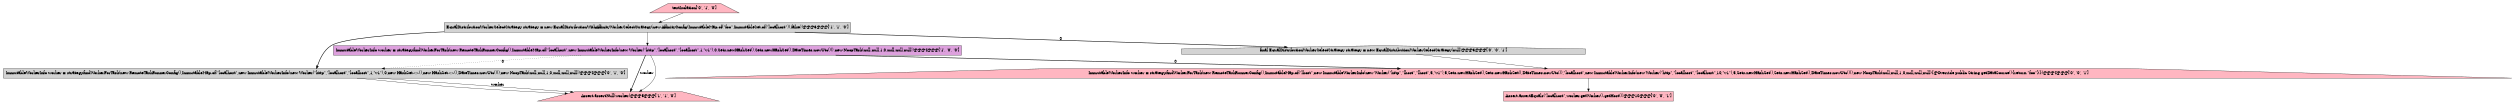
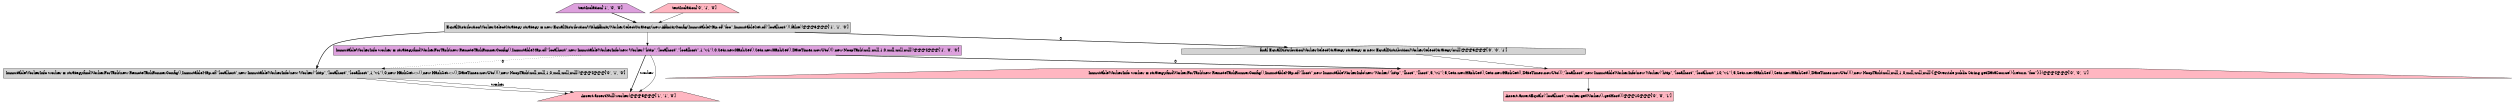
none -> (600, 8)
